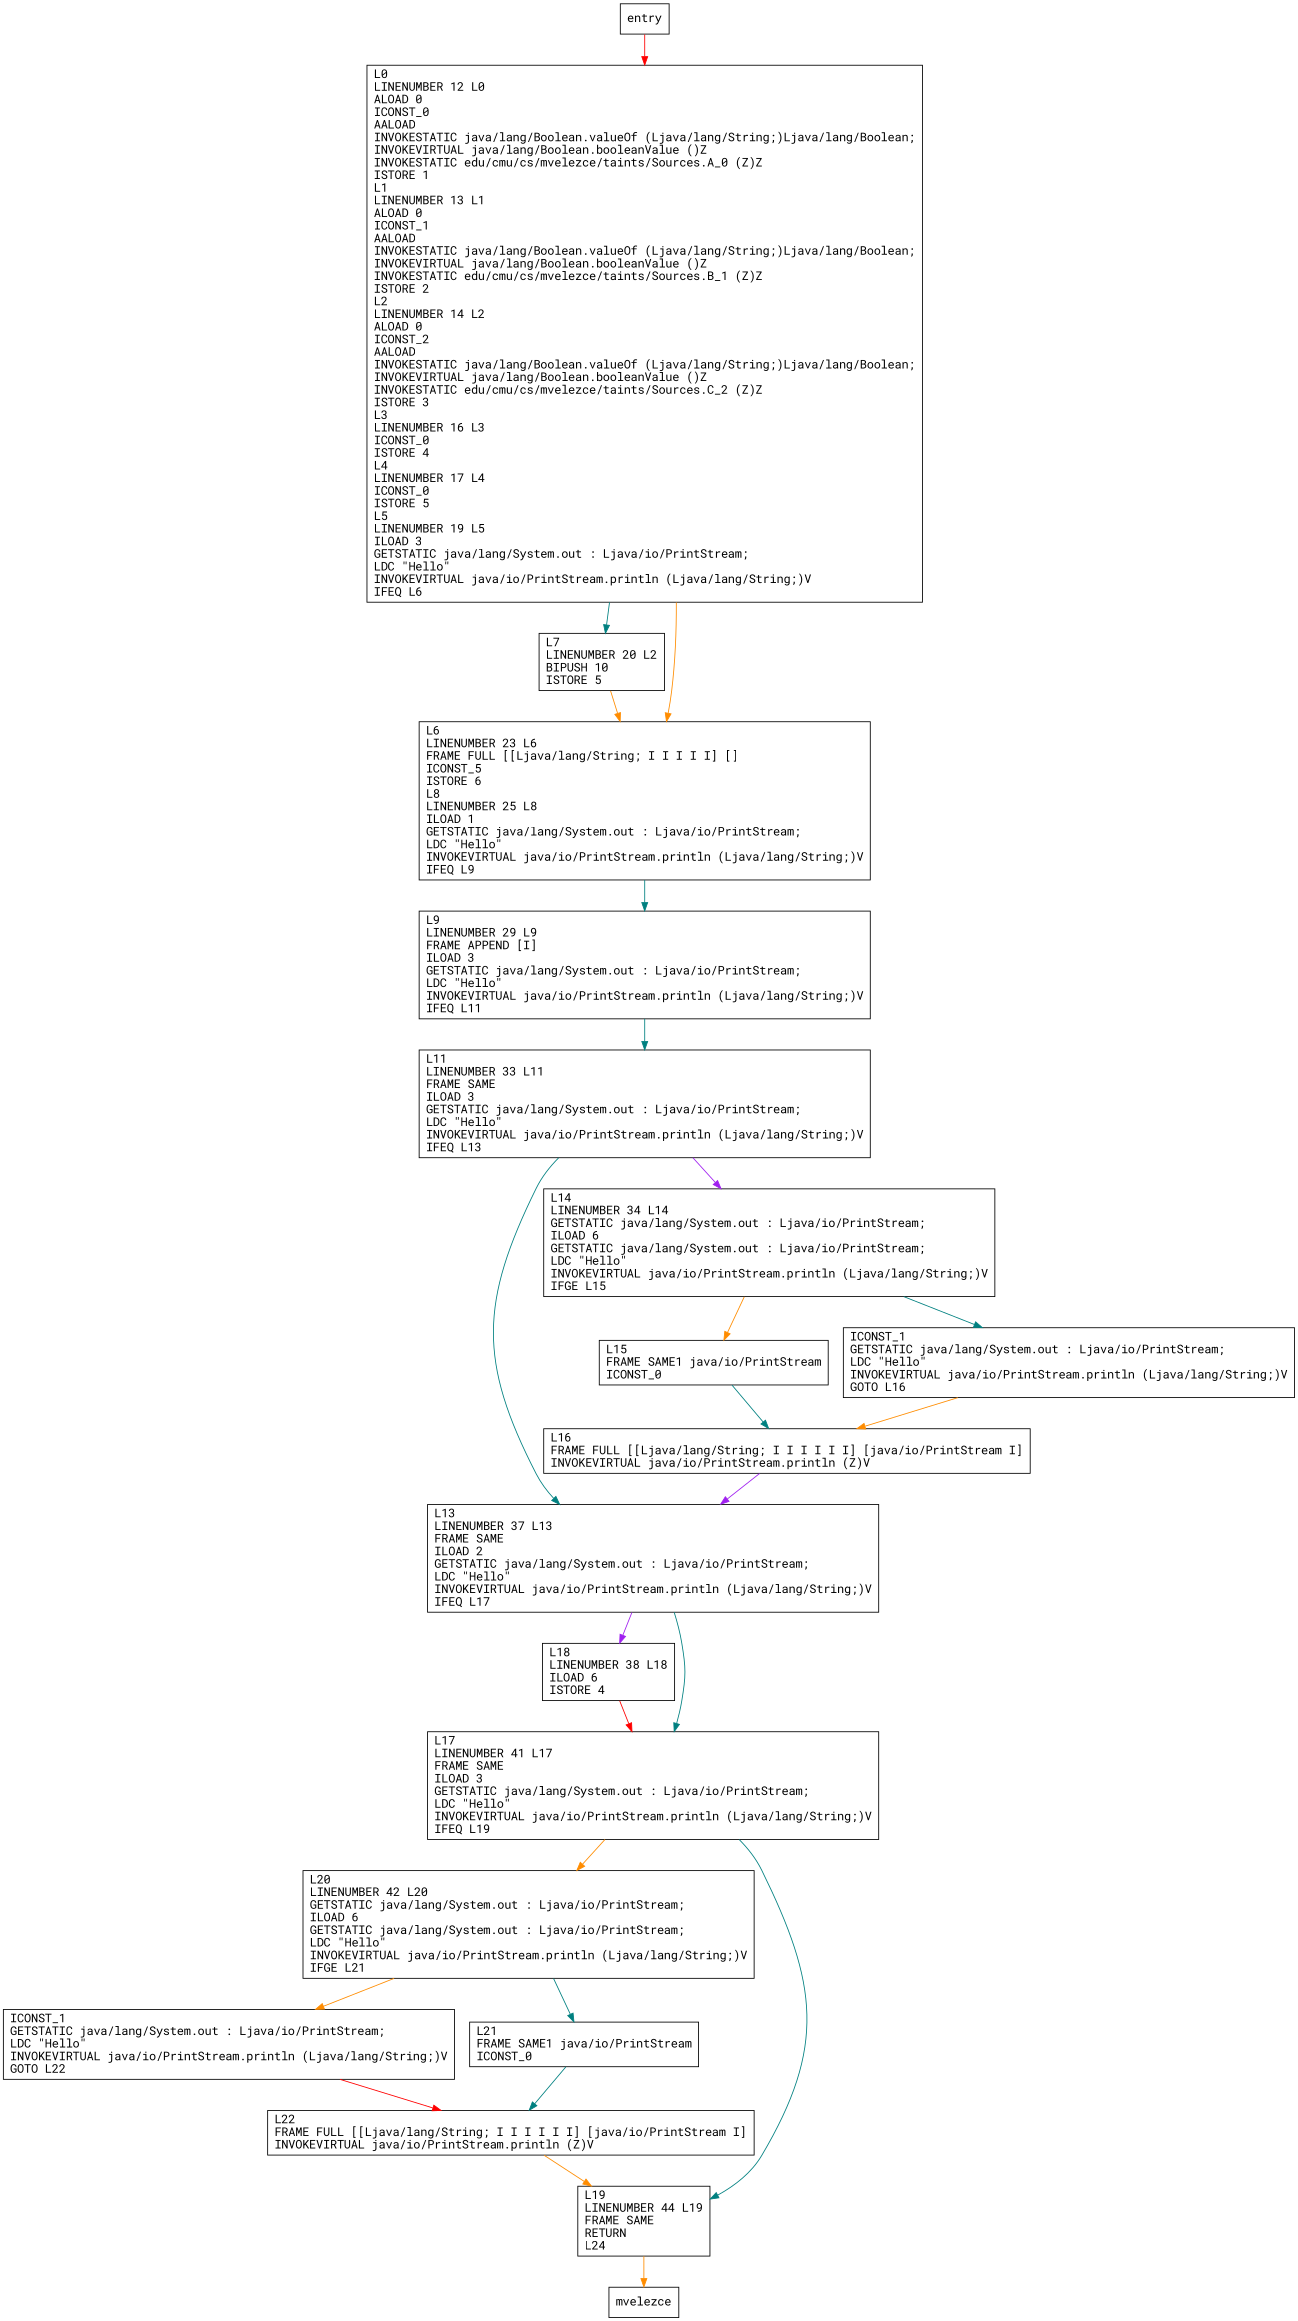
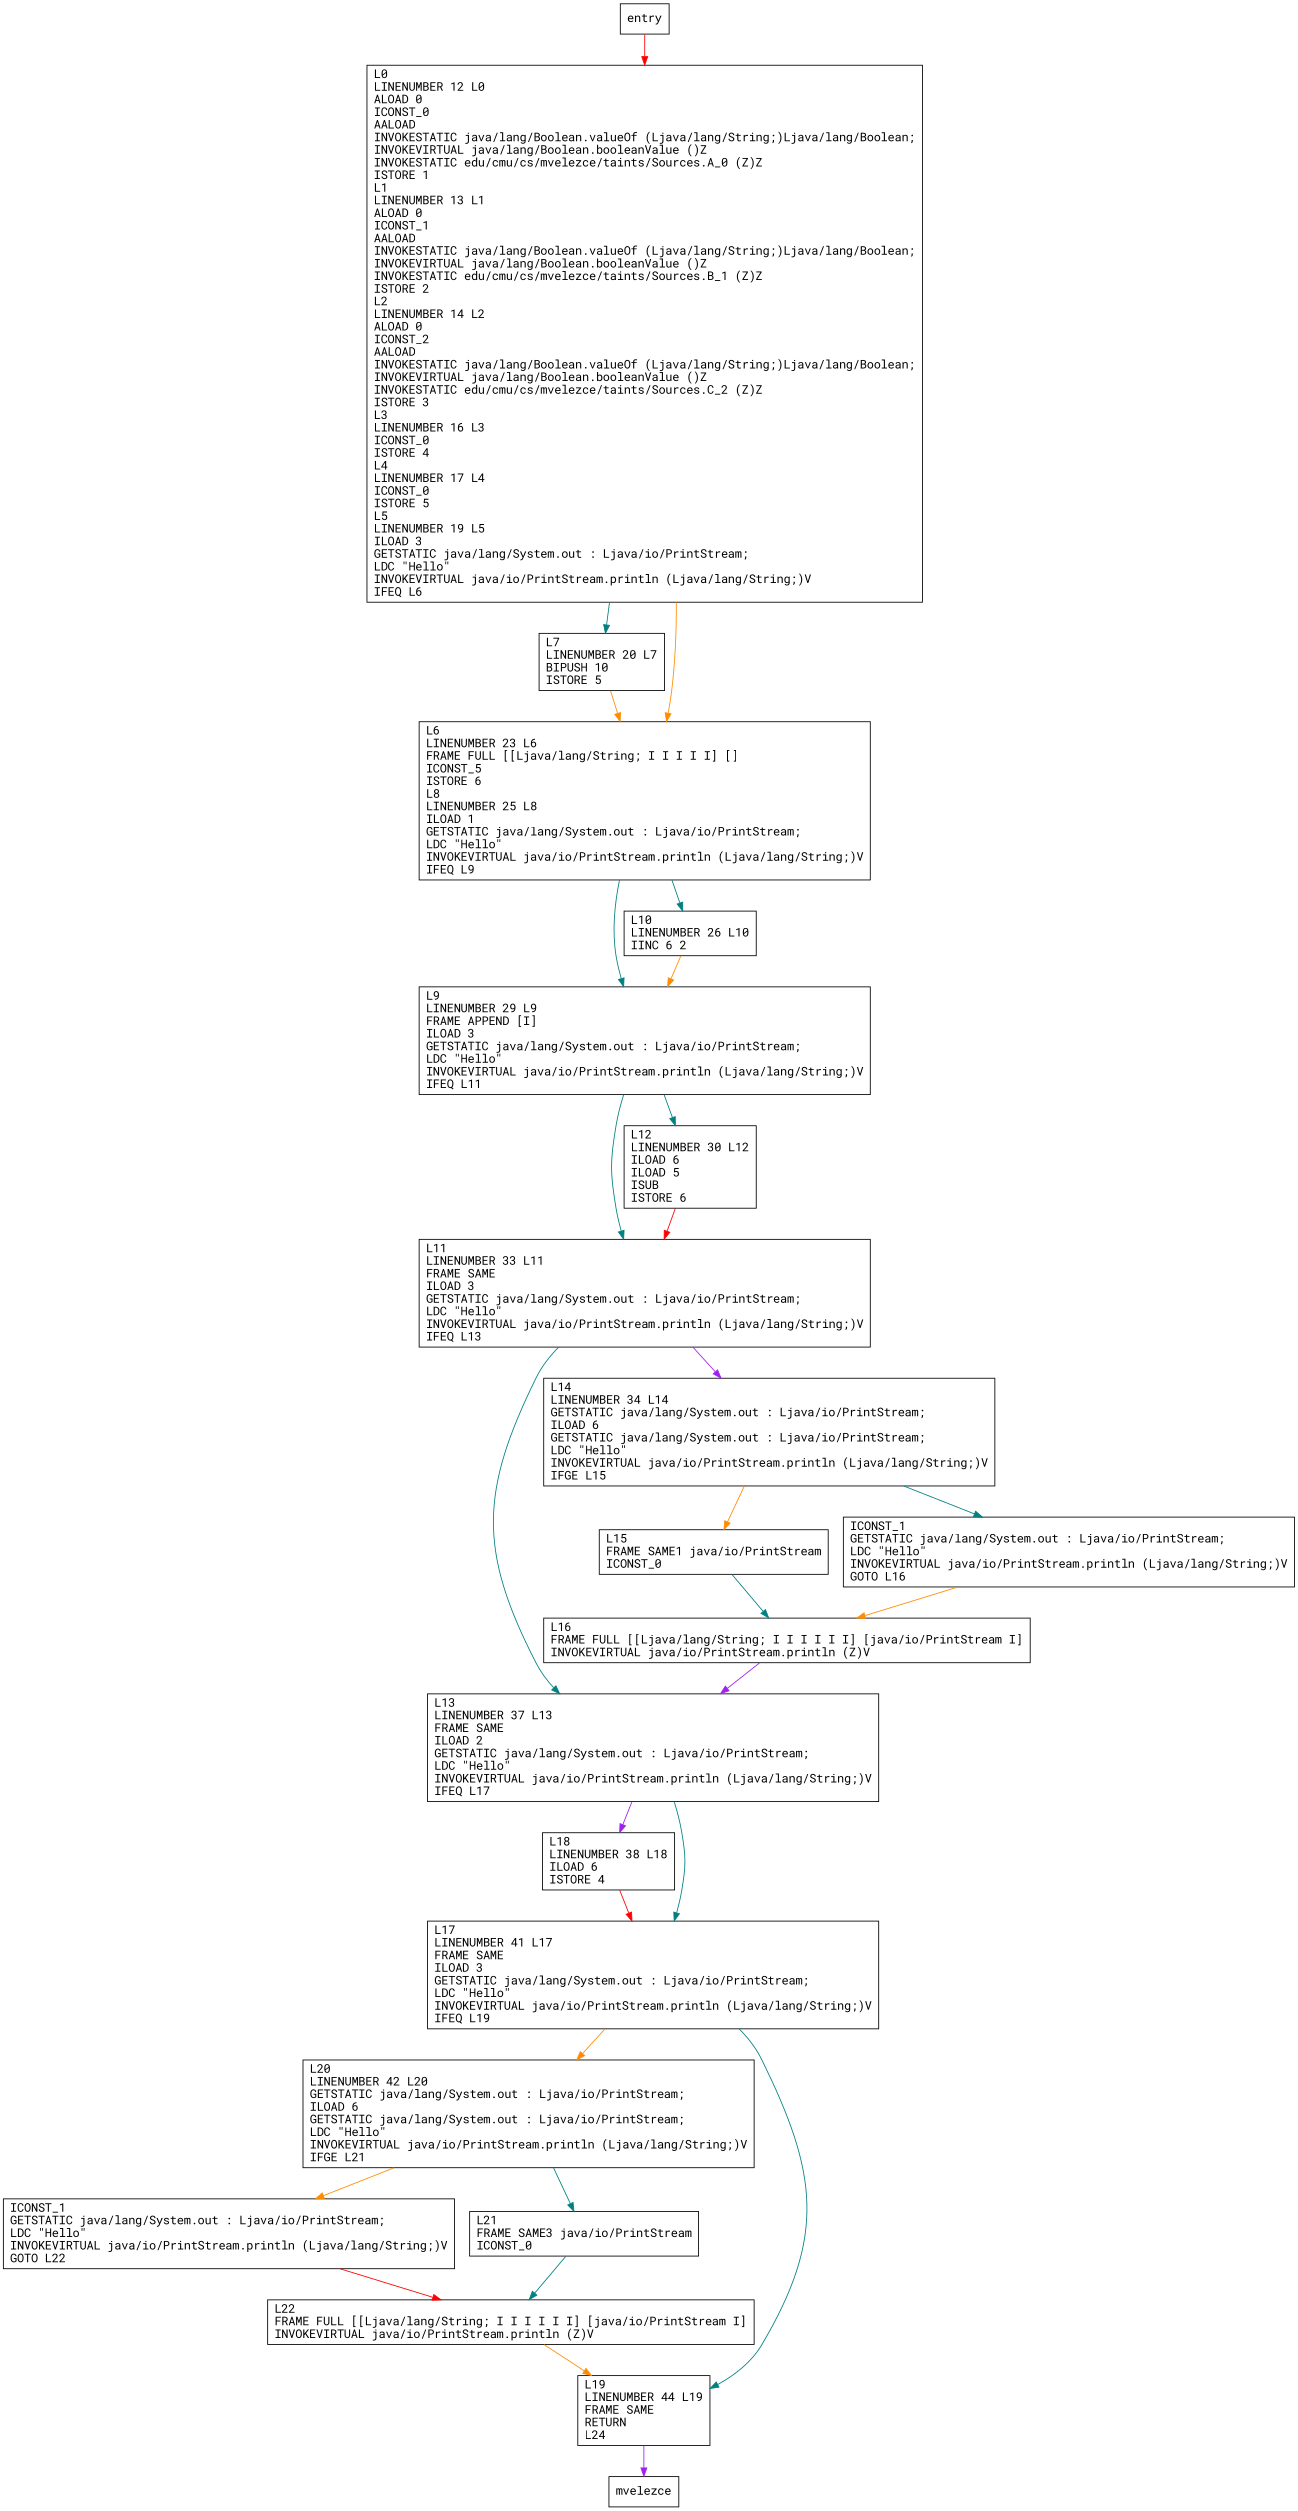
(602, 662) -> (602, 662)
none -> (690, 933)
none -> (690, 1167)
(584, 2044) -> (584, 2234)
(644, 2267) -> (644, 2457)
